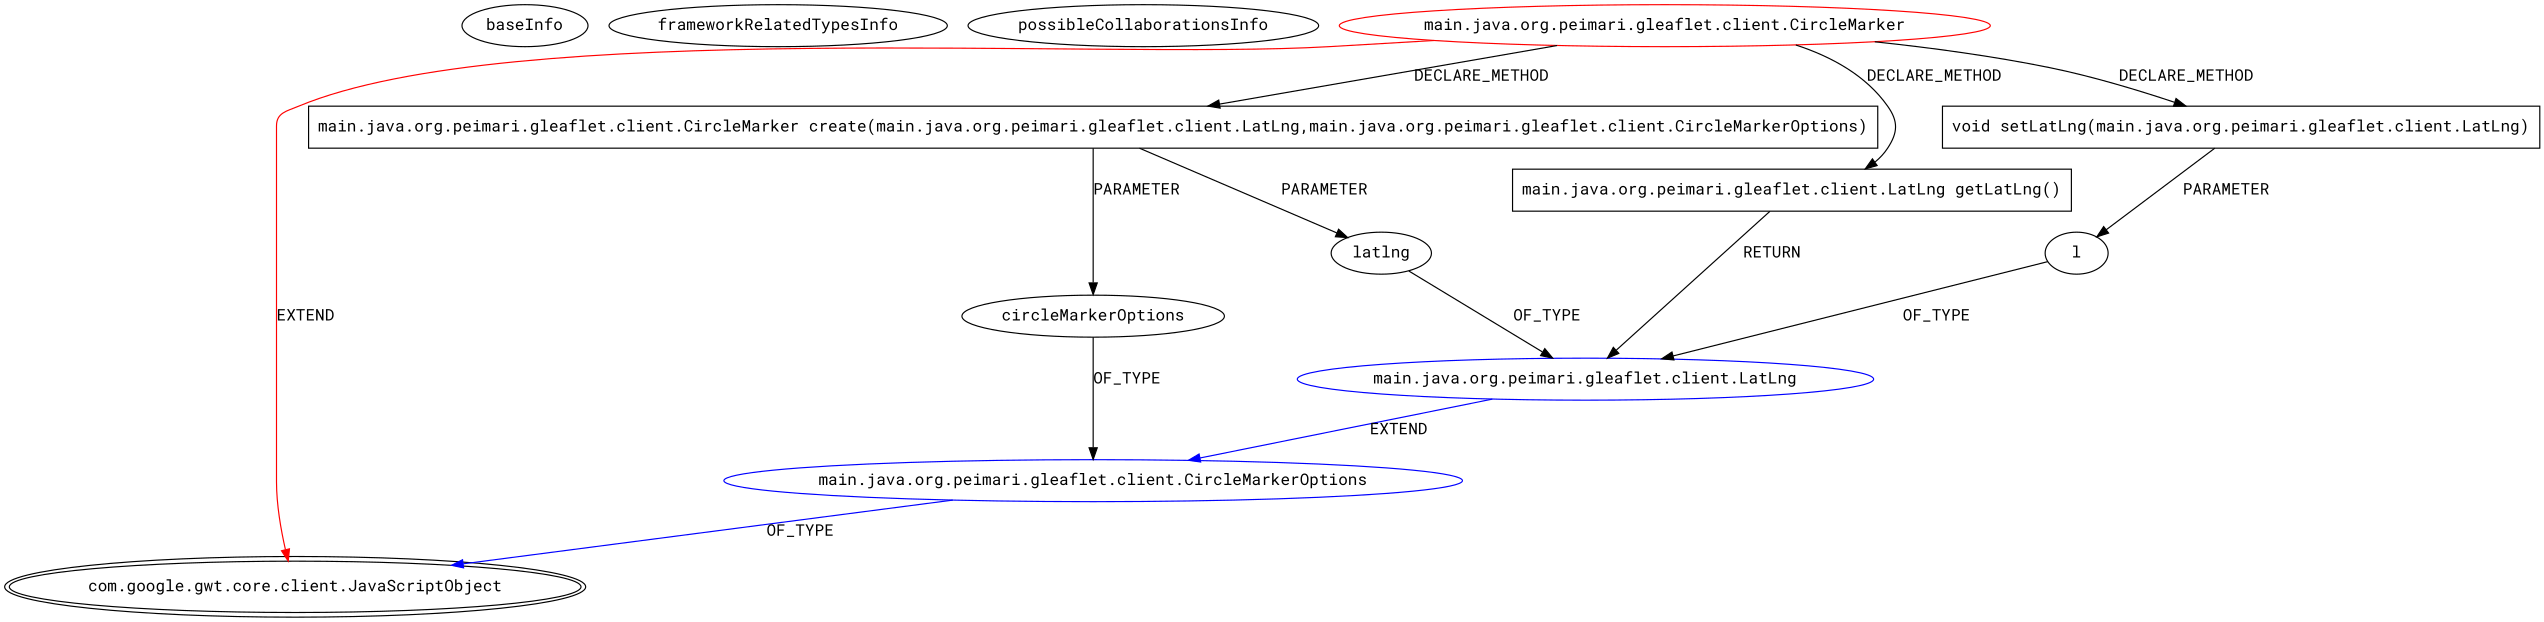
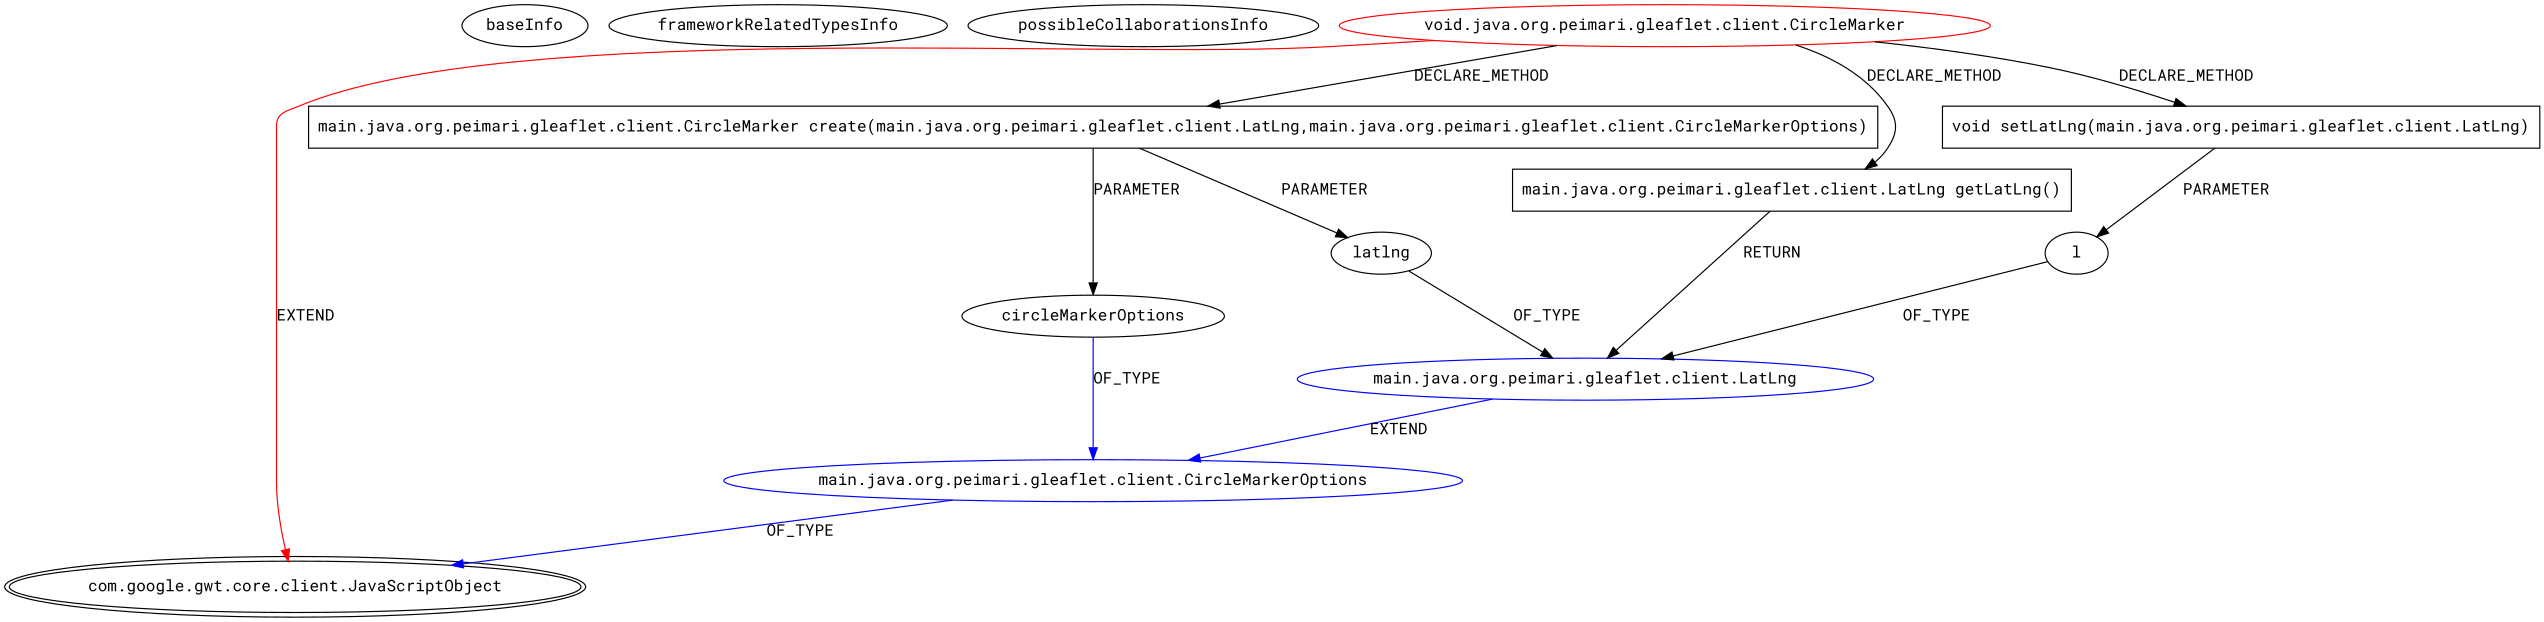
(1665, 26) -> (1665, 26)
(1093, 392) -> (1093, 392)
